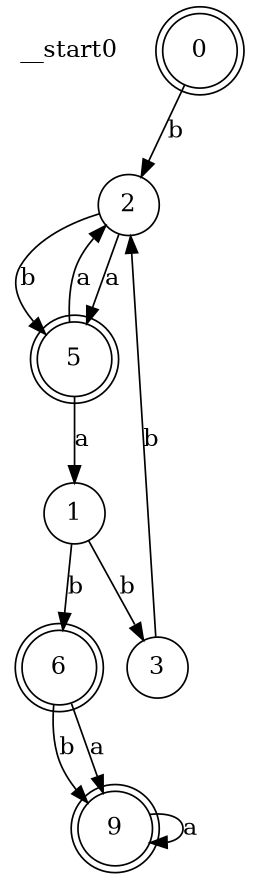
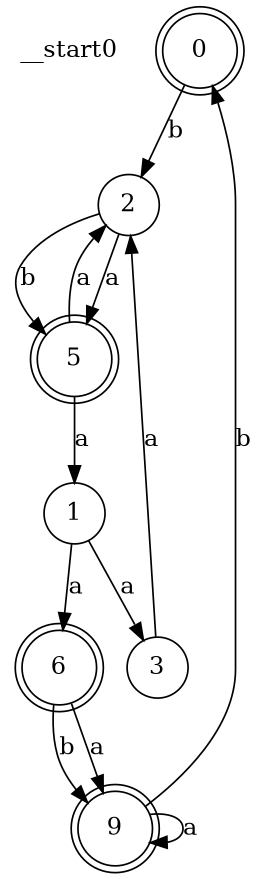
(152, 440) -> (152, 440)
none -> (236, 470)
(76, 587) -> (76, 587)
(128, 587) -> (128, 587)
